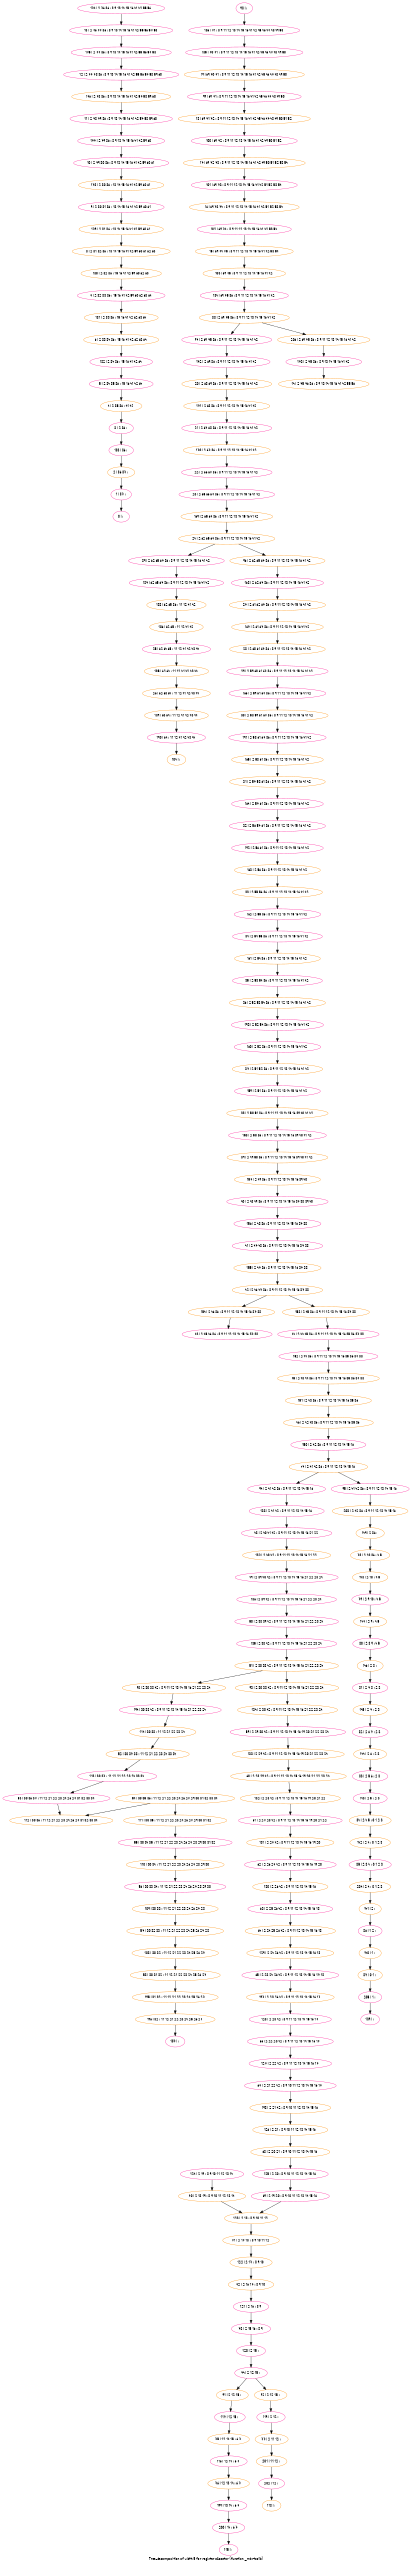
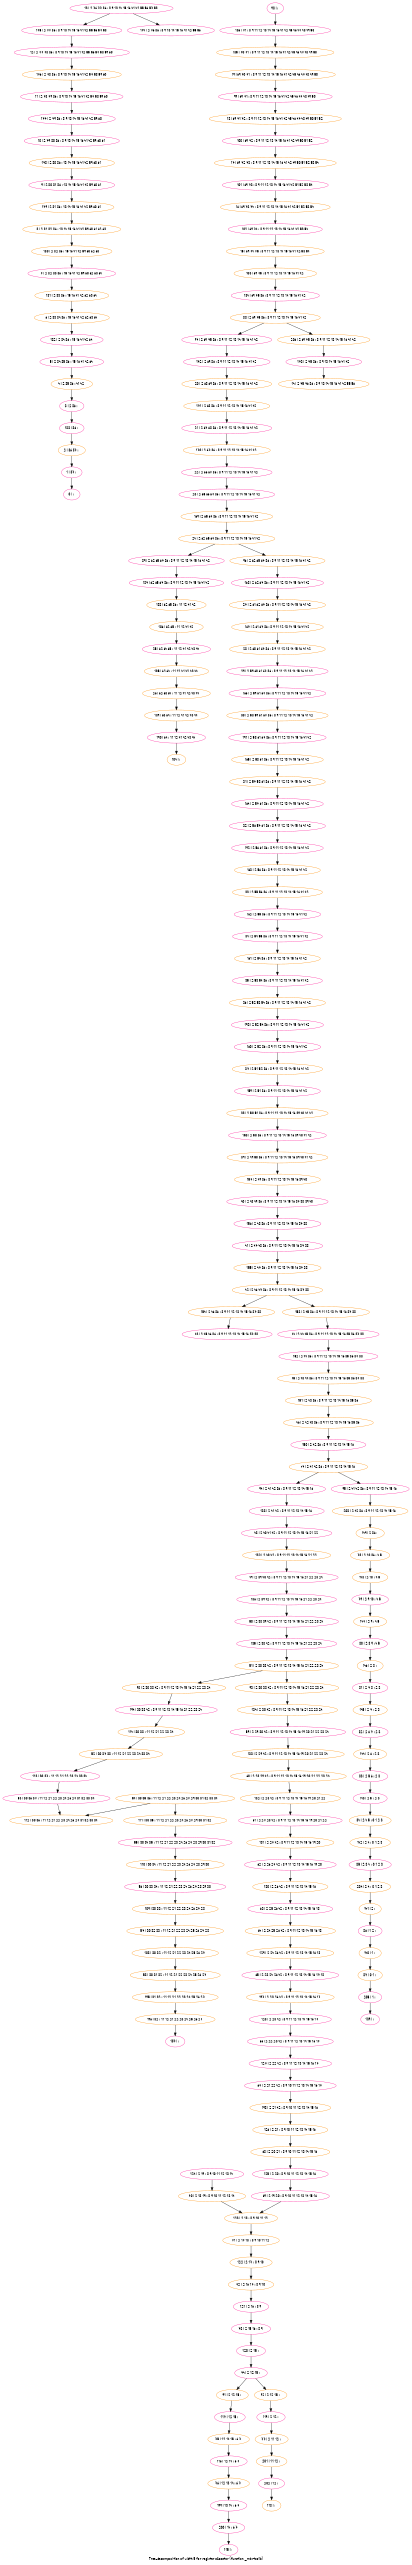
(121, 18) -> (145, 19)
(244, 52) -> (275, 52)
